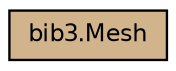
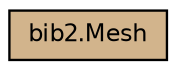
(88, 35) -> (88, 35)
